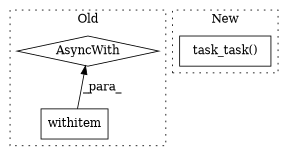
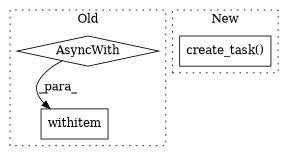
(225, 51) -> (225, 51)
(81, 92) -> (41, 78)
